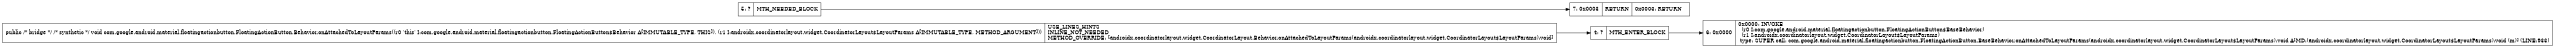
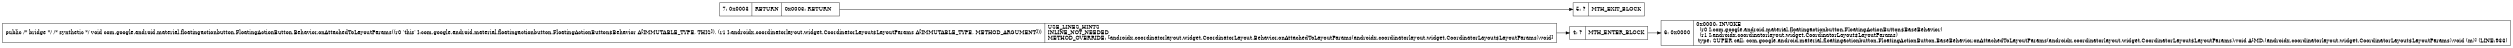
(787, 9) -> (1616, 9)
(1193, 9) -> (1204, 9)
